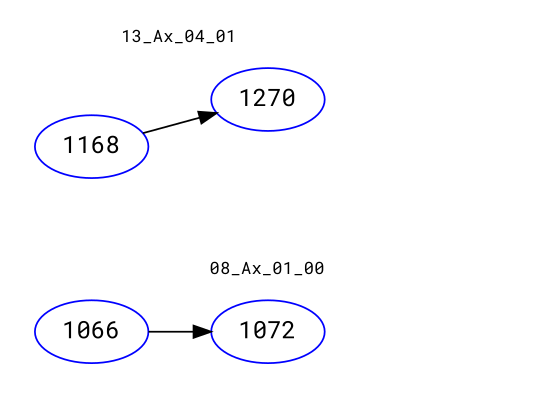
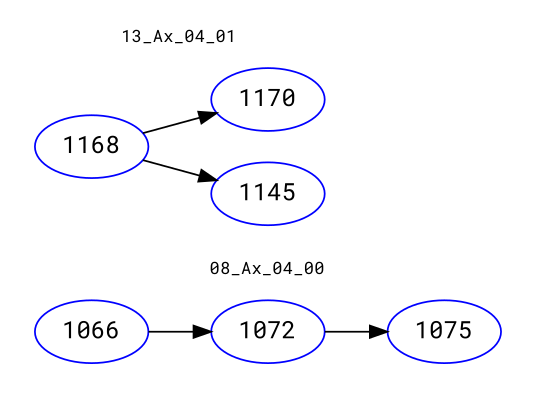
(268, 100) -> (268, 100)
none -> (268, 194)
(268, 270) -> (268, 270)
none -> (444, 332)
